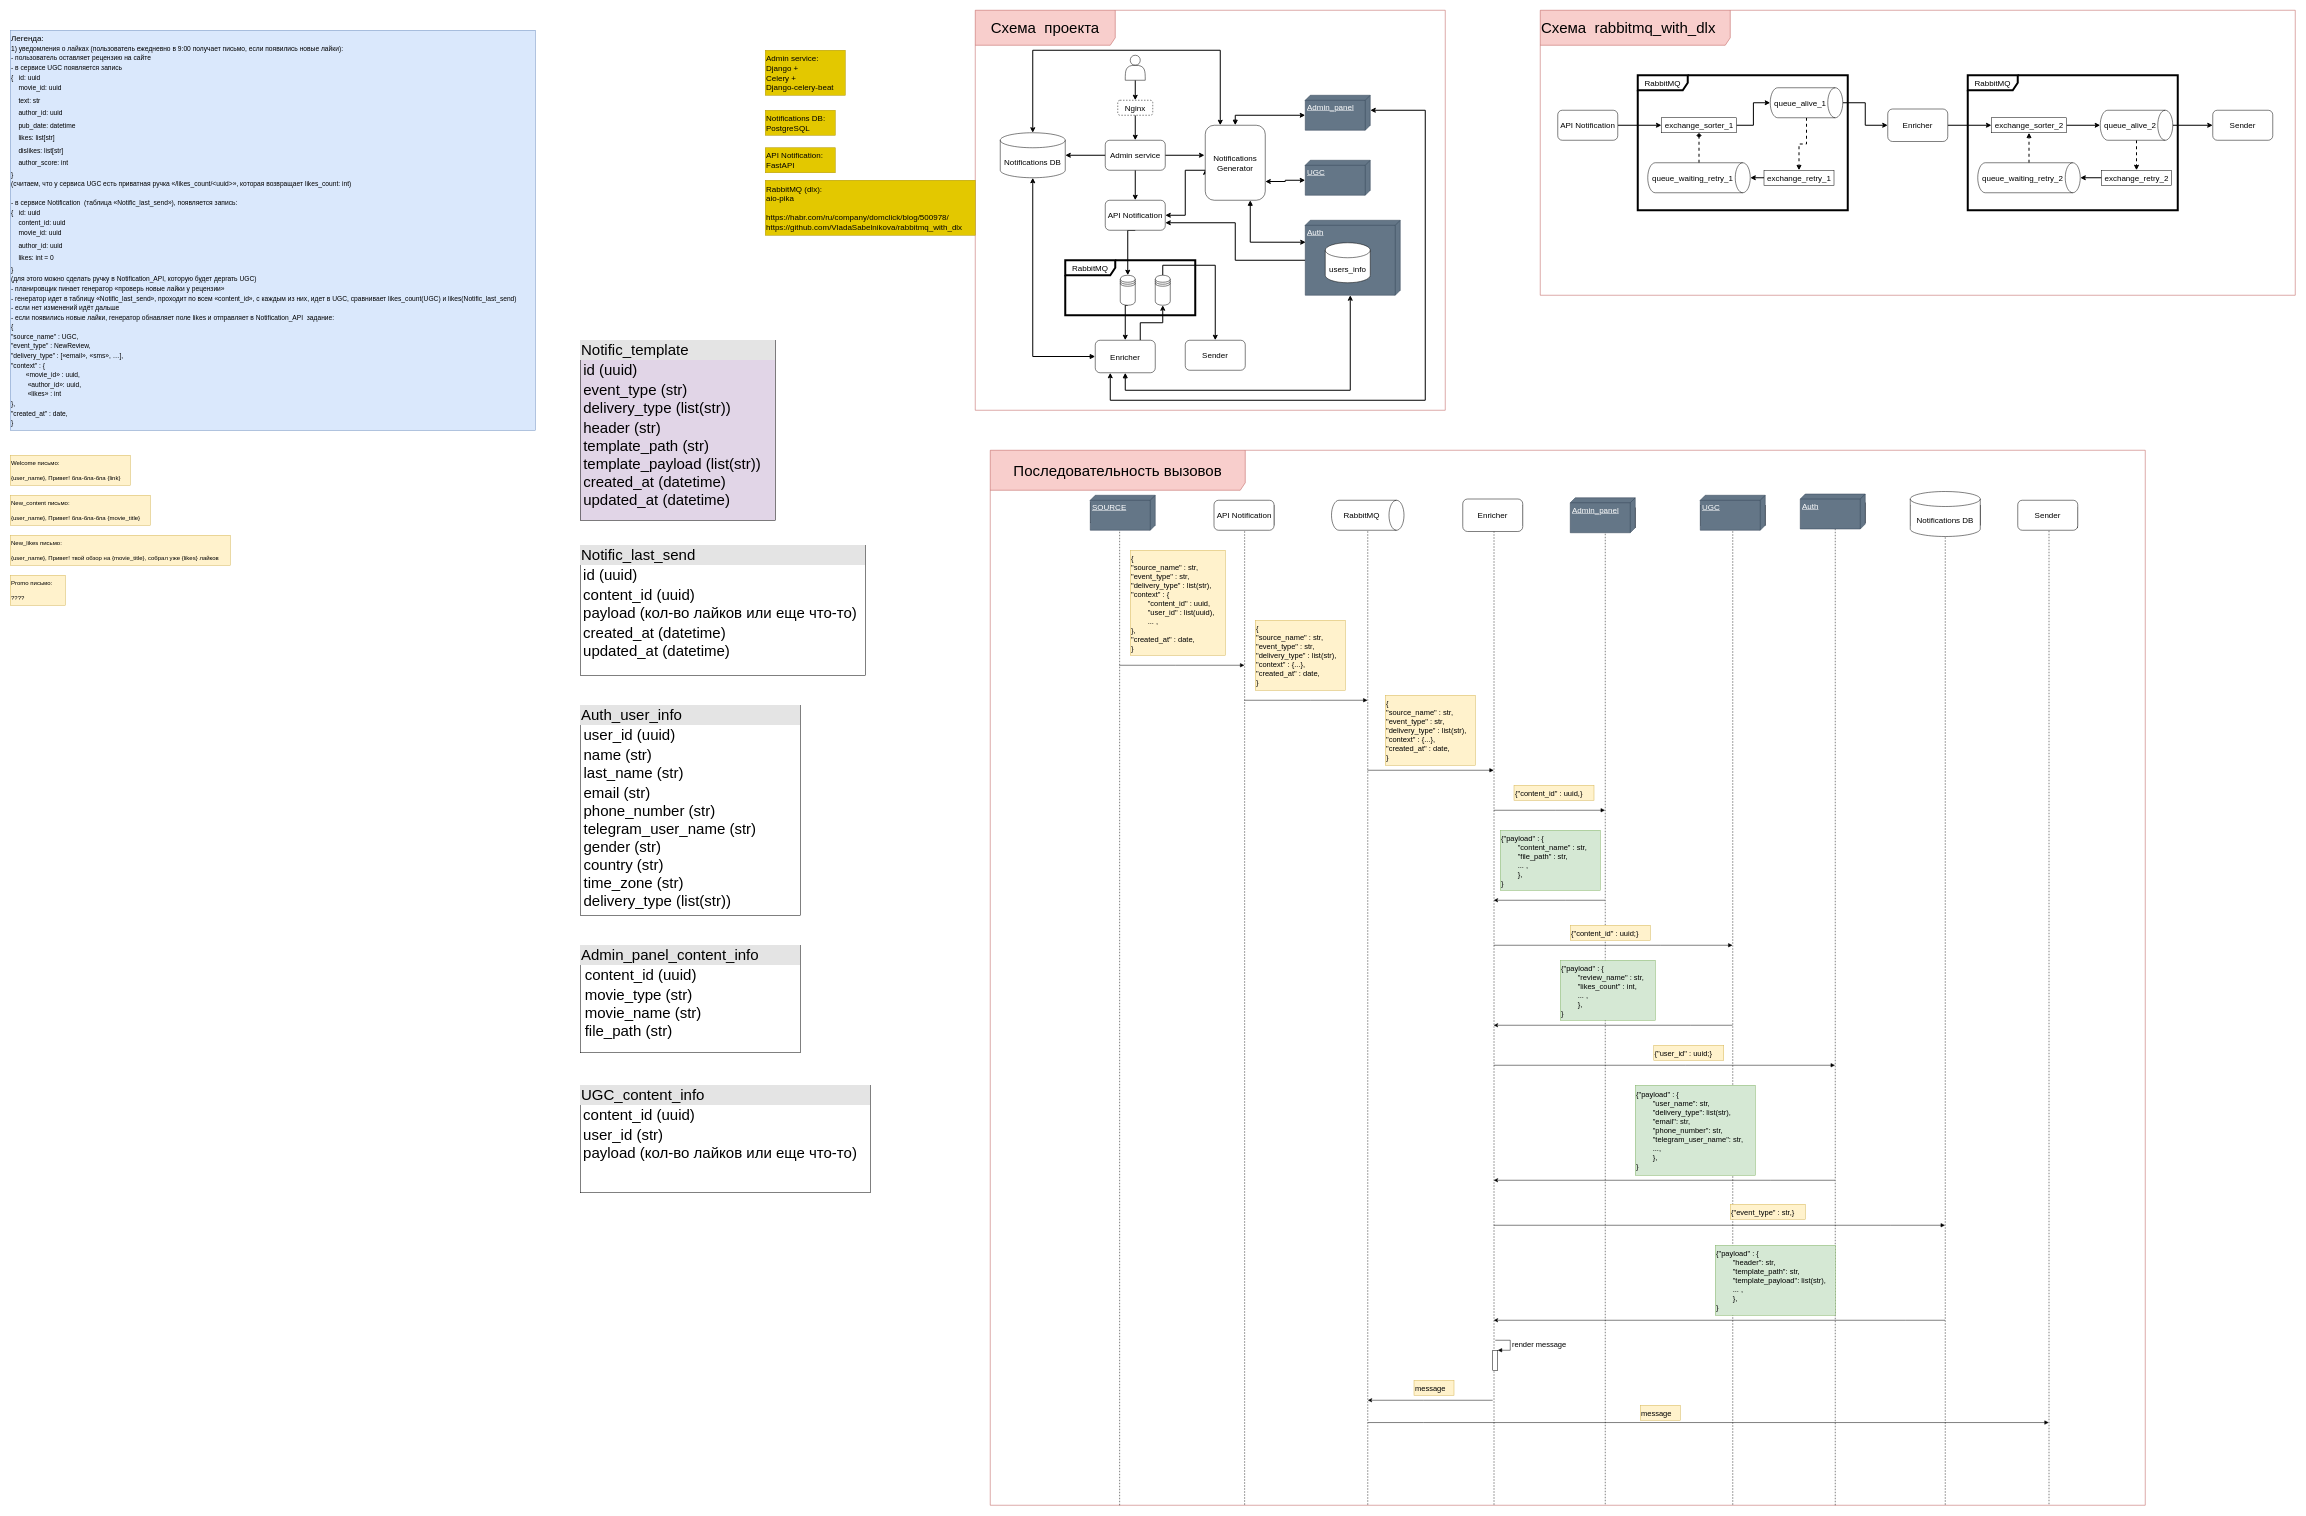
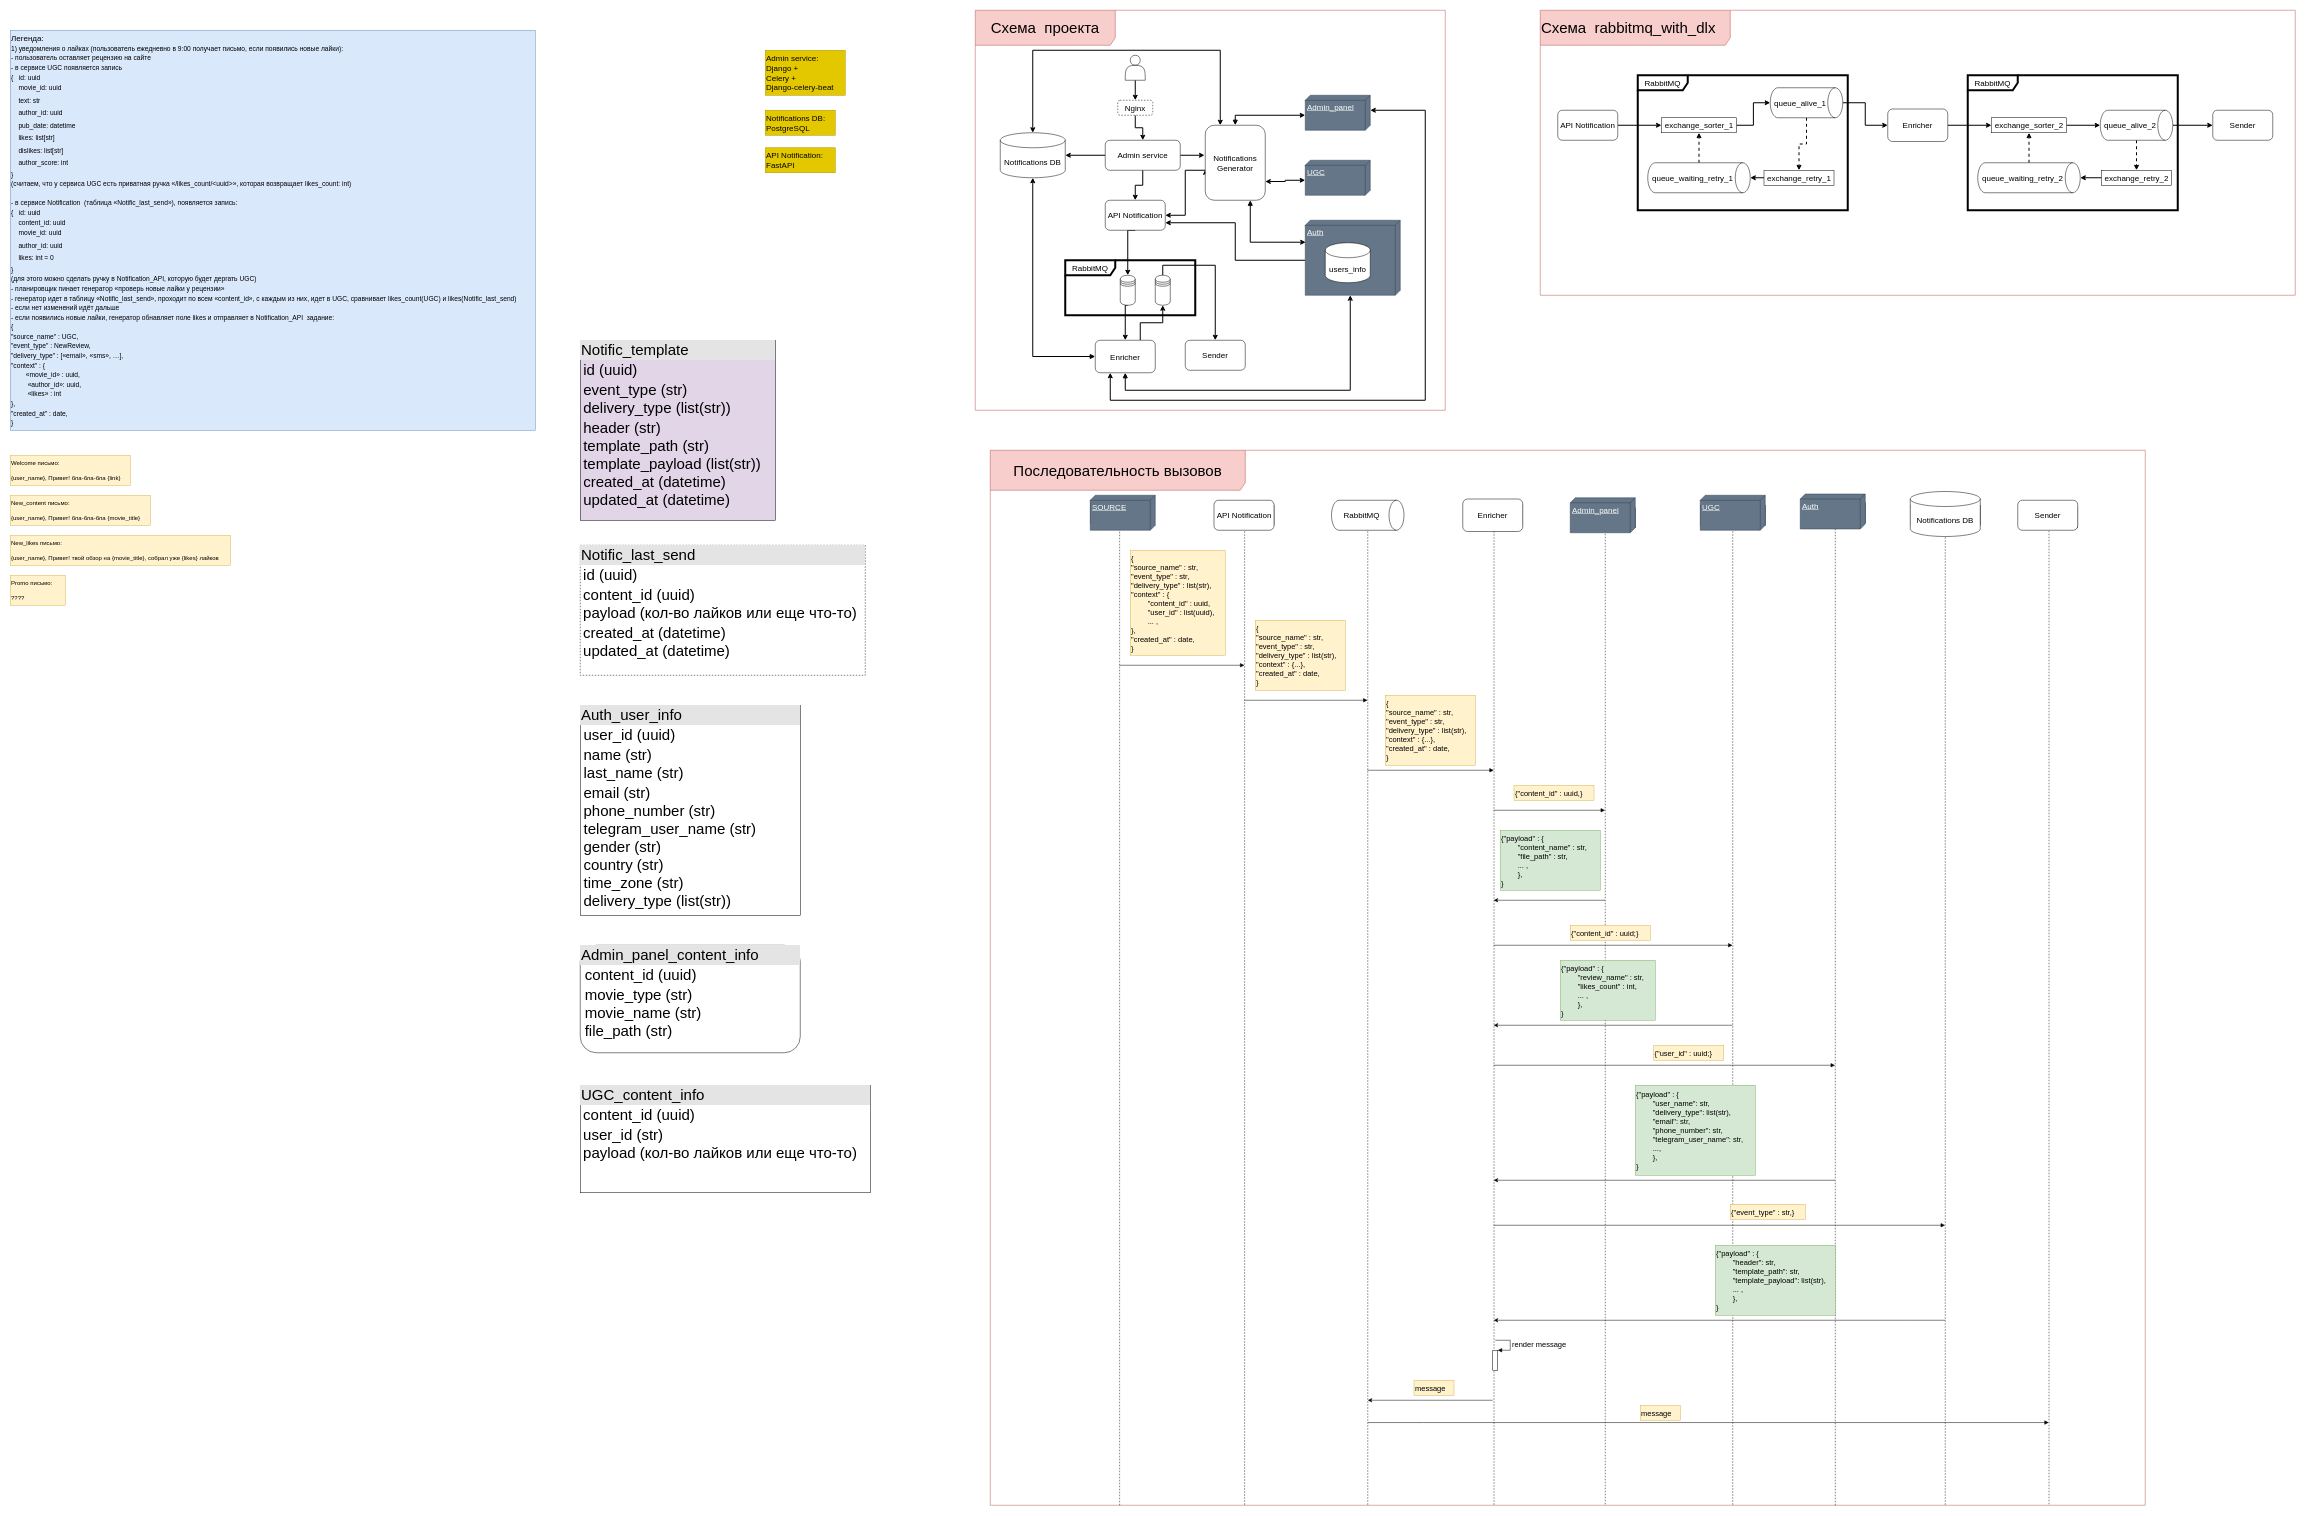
(1699, 138) -> (1699, 138)
(1135, 155) -> (1143, 155)
(870, 208) -> none
(723, 610) -> (723, 610)
(690, 999) -> (690, 999)
